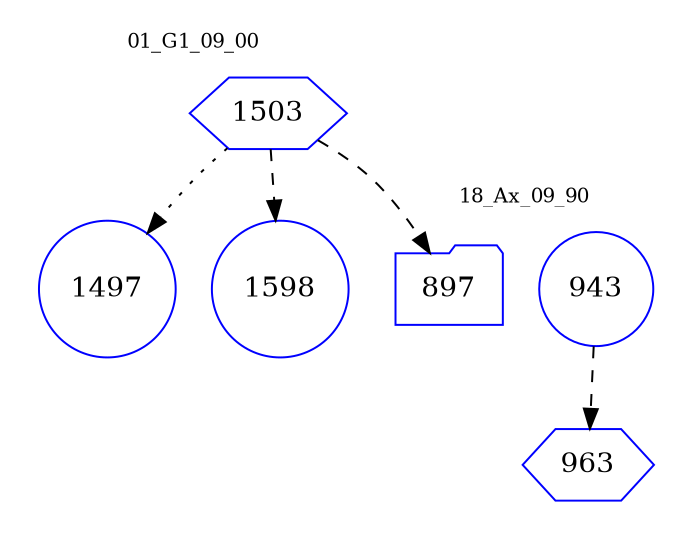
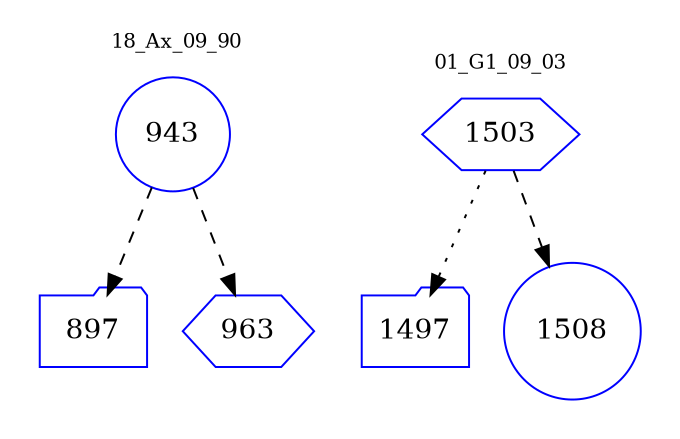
(194, 43) -> (501, 64)
(394, 202) -> (134, 232)
(107, 289) -> (415, 331)
(280, 289) -> (572, 331)
